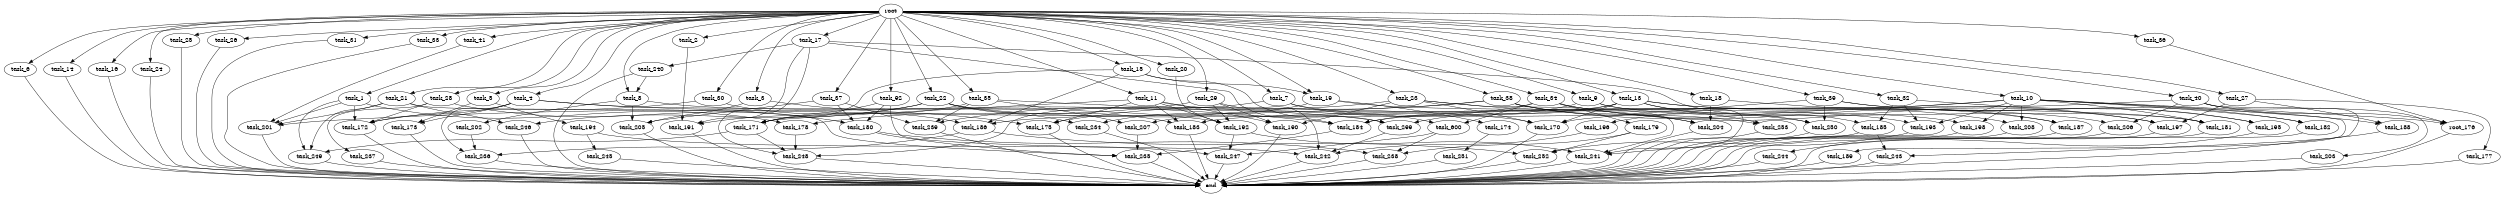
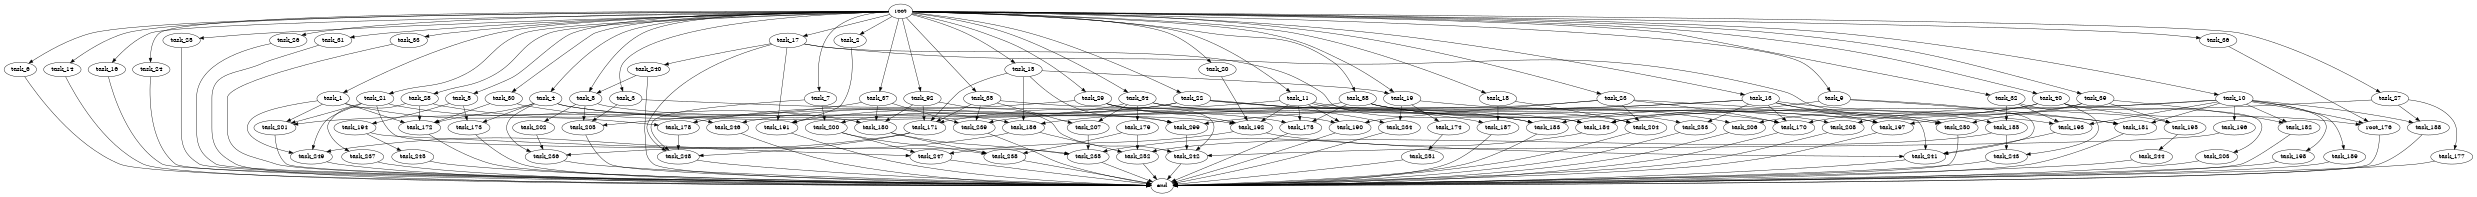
(475, 40) -> none
(1572, 116) -> none
(1449, 128) -> (826, 128)
